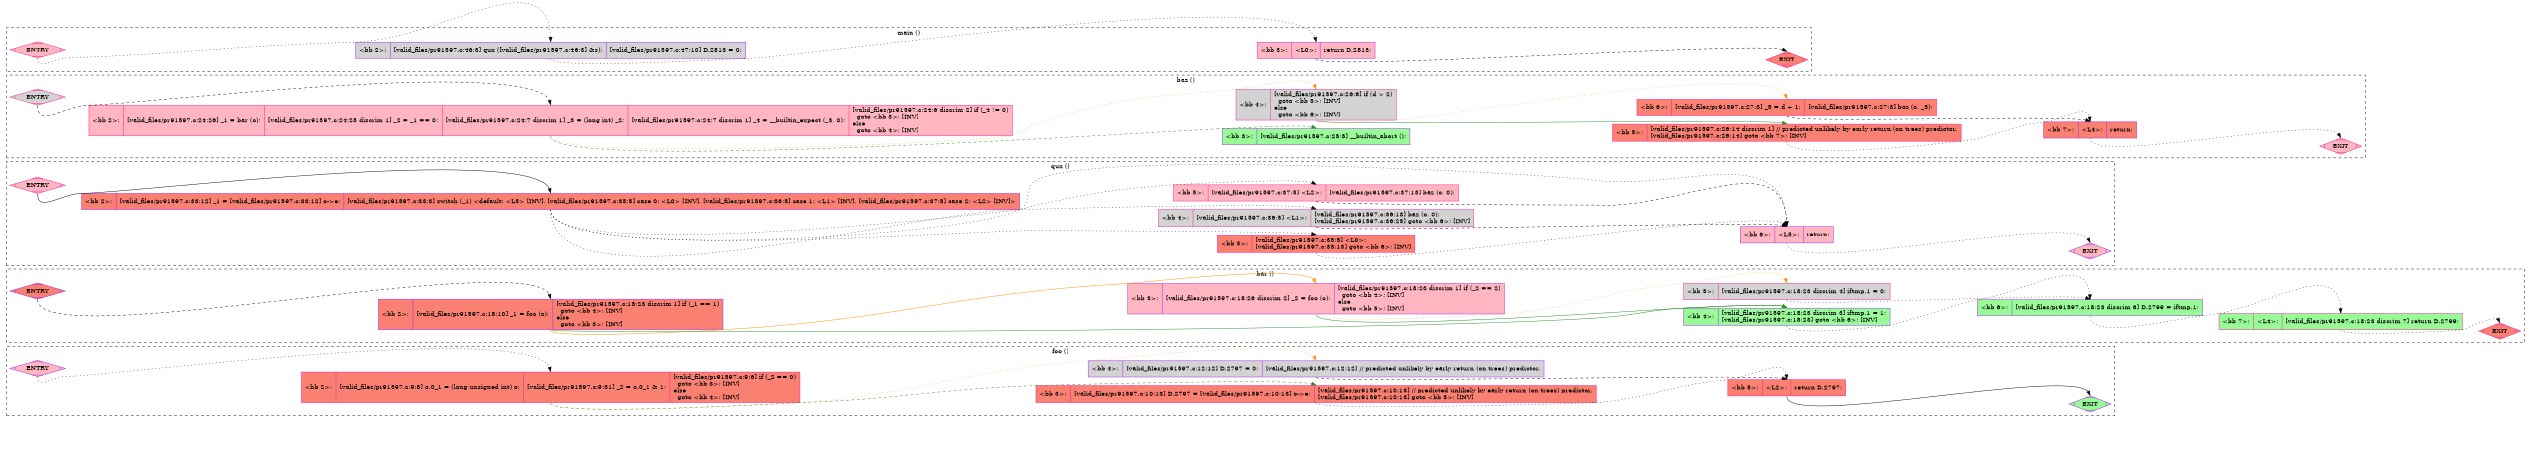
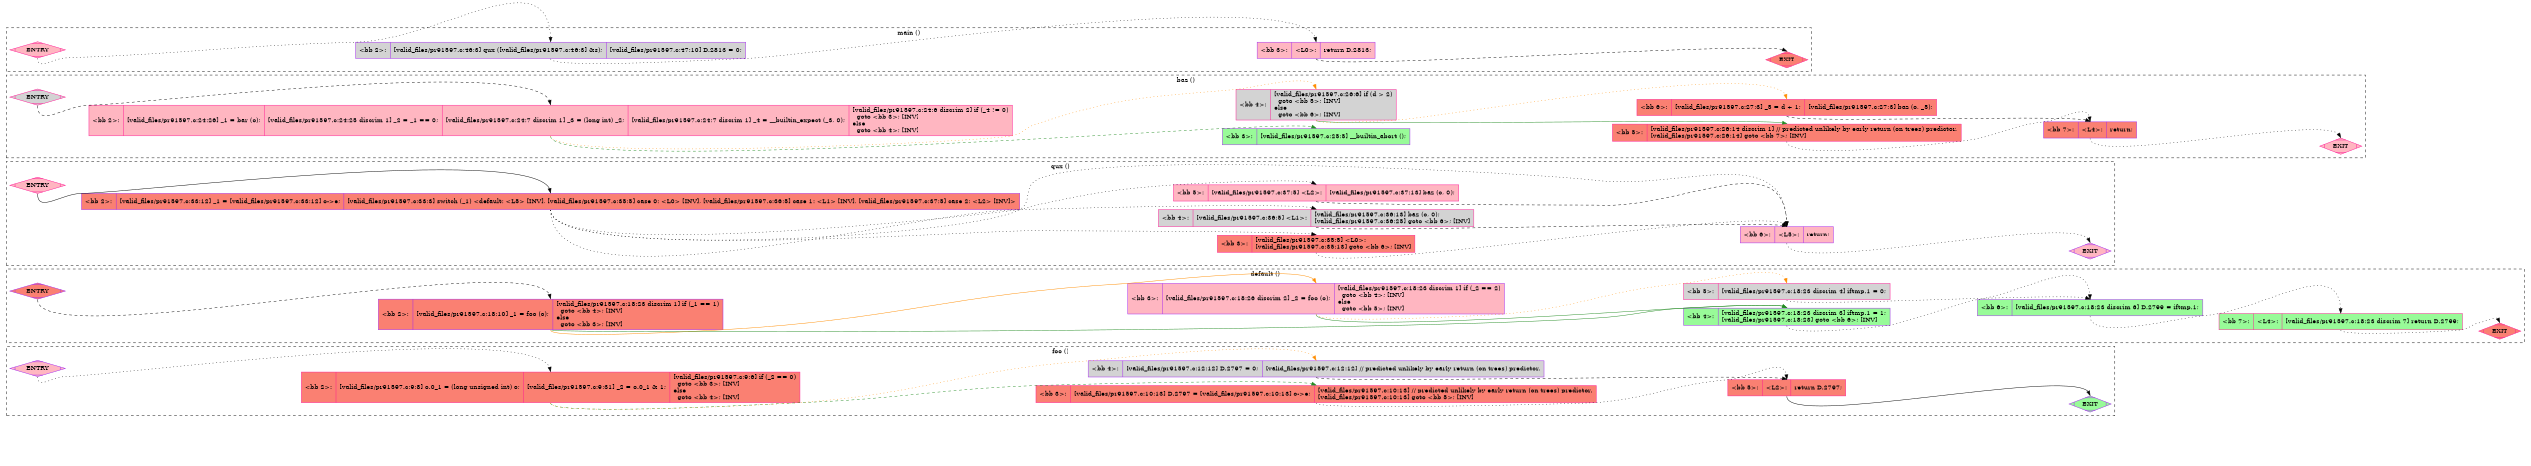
(1265, 274) -> (1265, 274)
